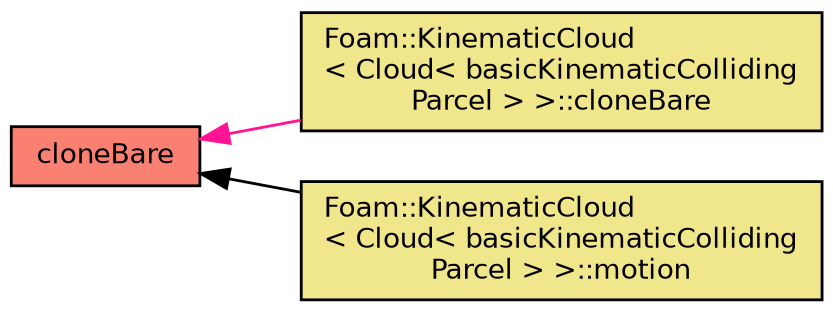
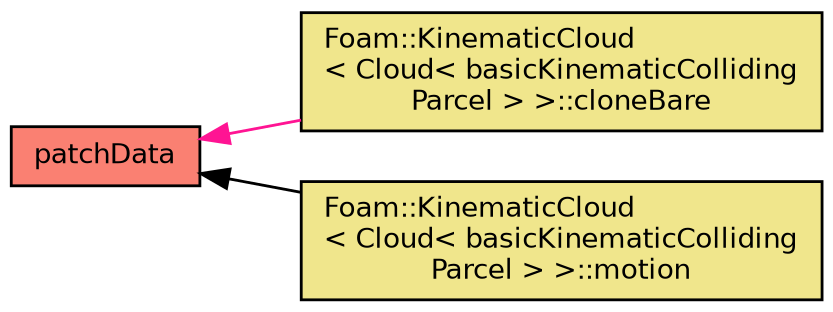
(106, 156) -> (106, 156)
